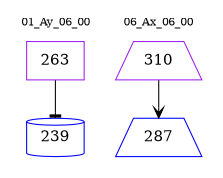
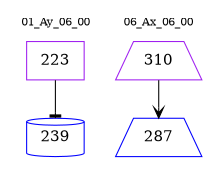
(55, 61) -> (55, 61)
